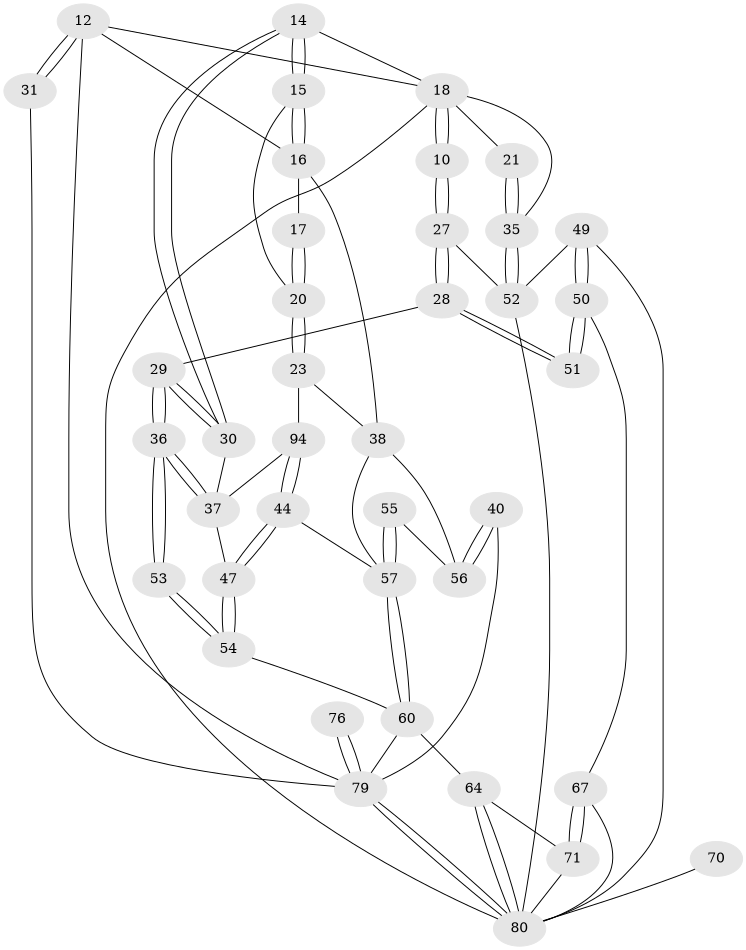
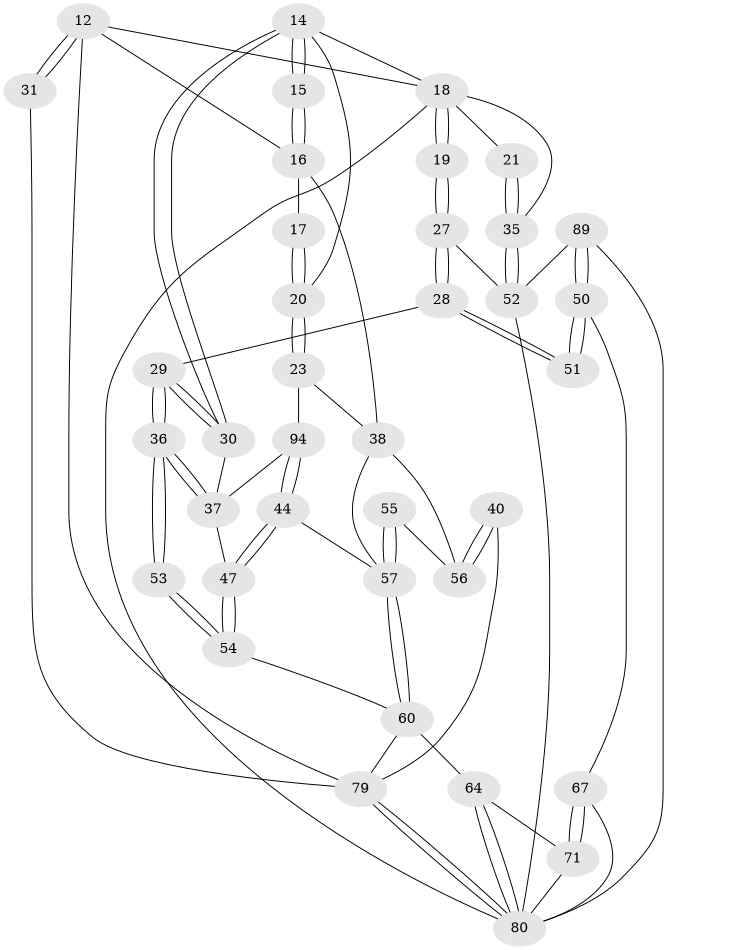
(442, 161) -> (442, 161)
(253, 196) -> (350, 154)
(582, 231) -> (582, 231)
(337, 719) -> none
(716, 859) -> none
